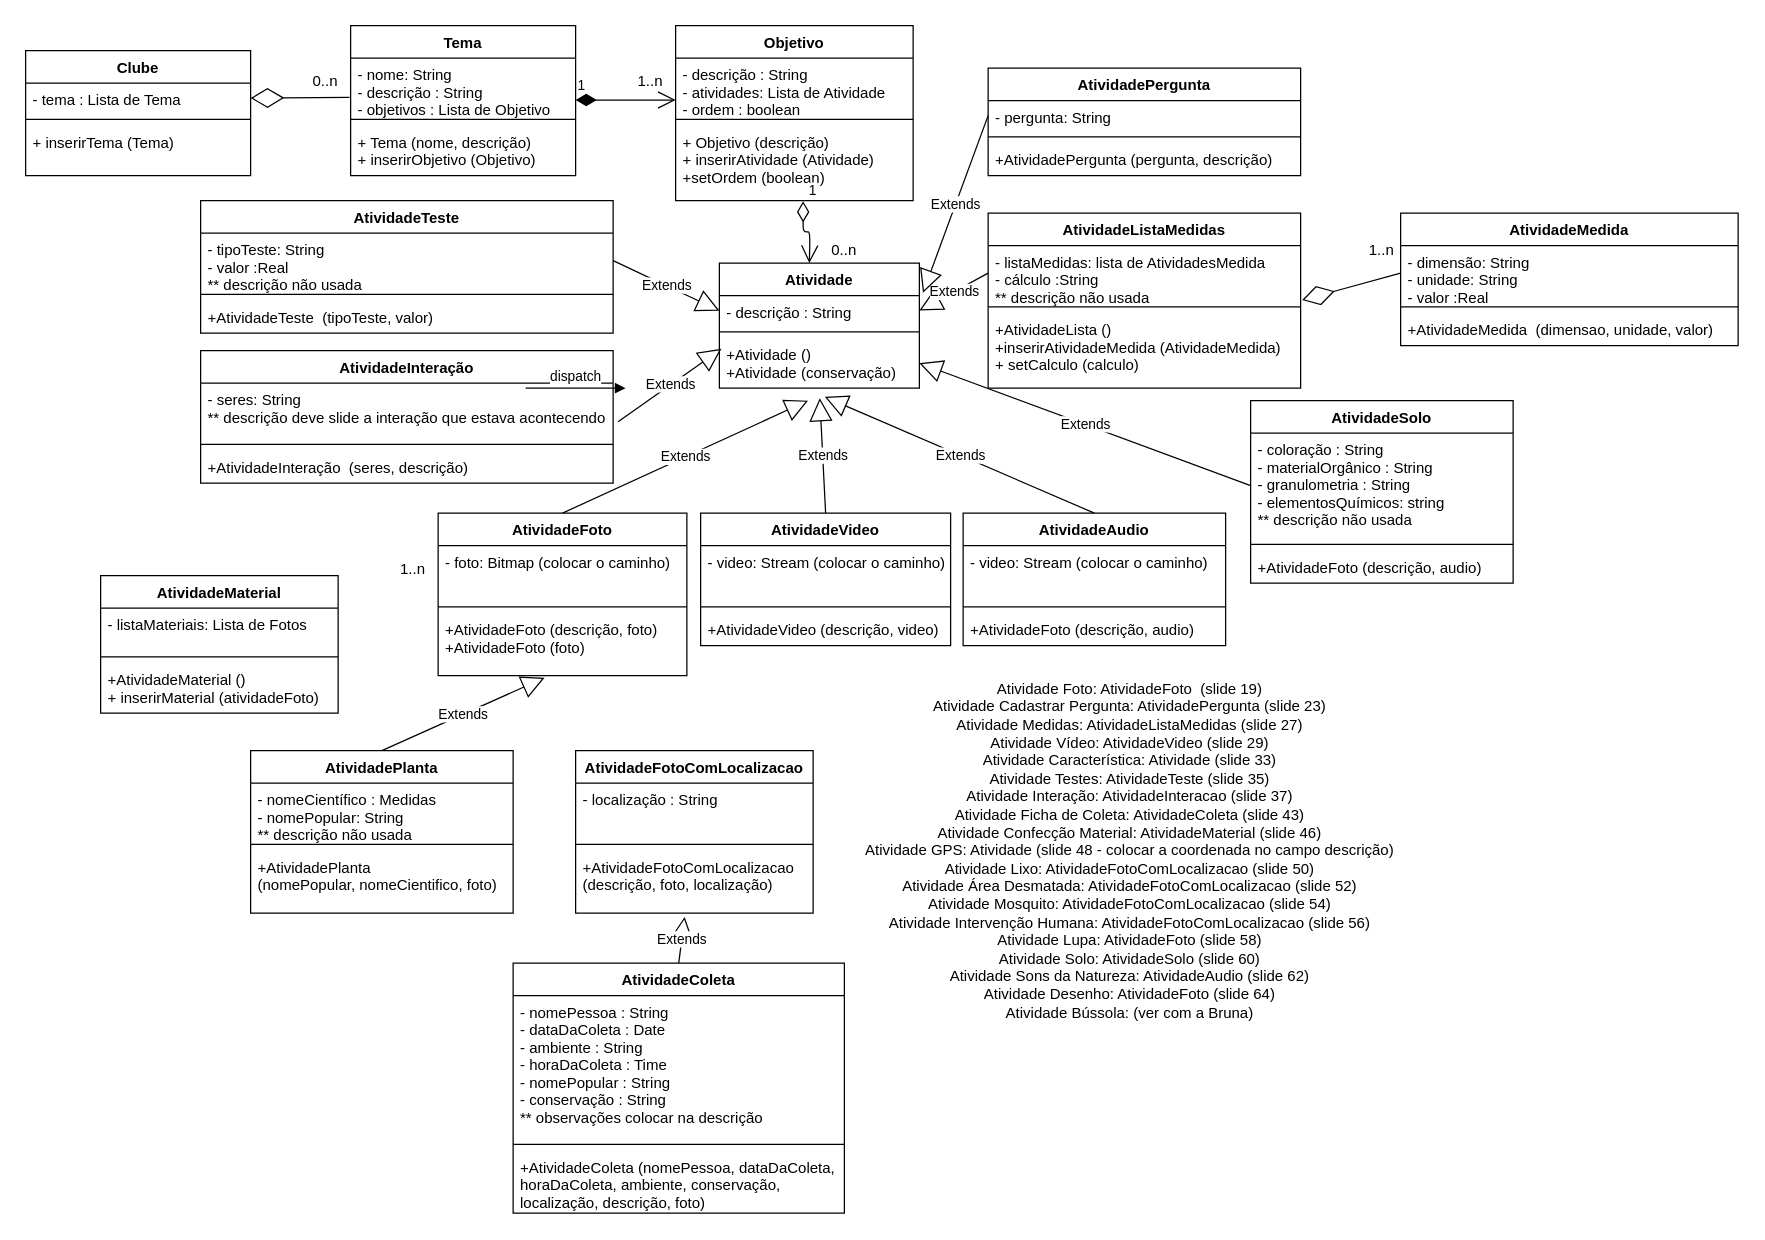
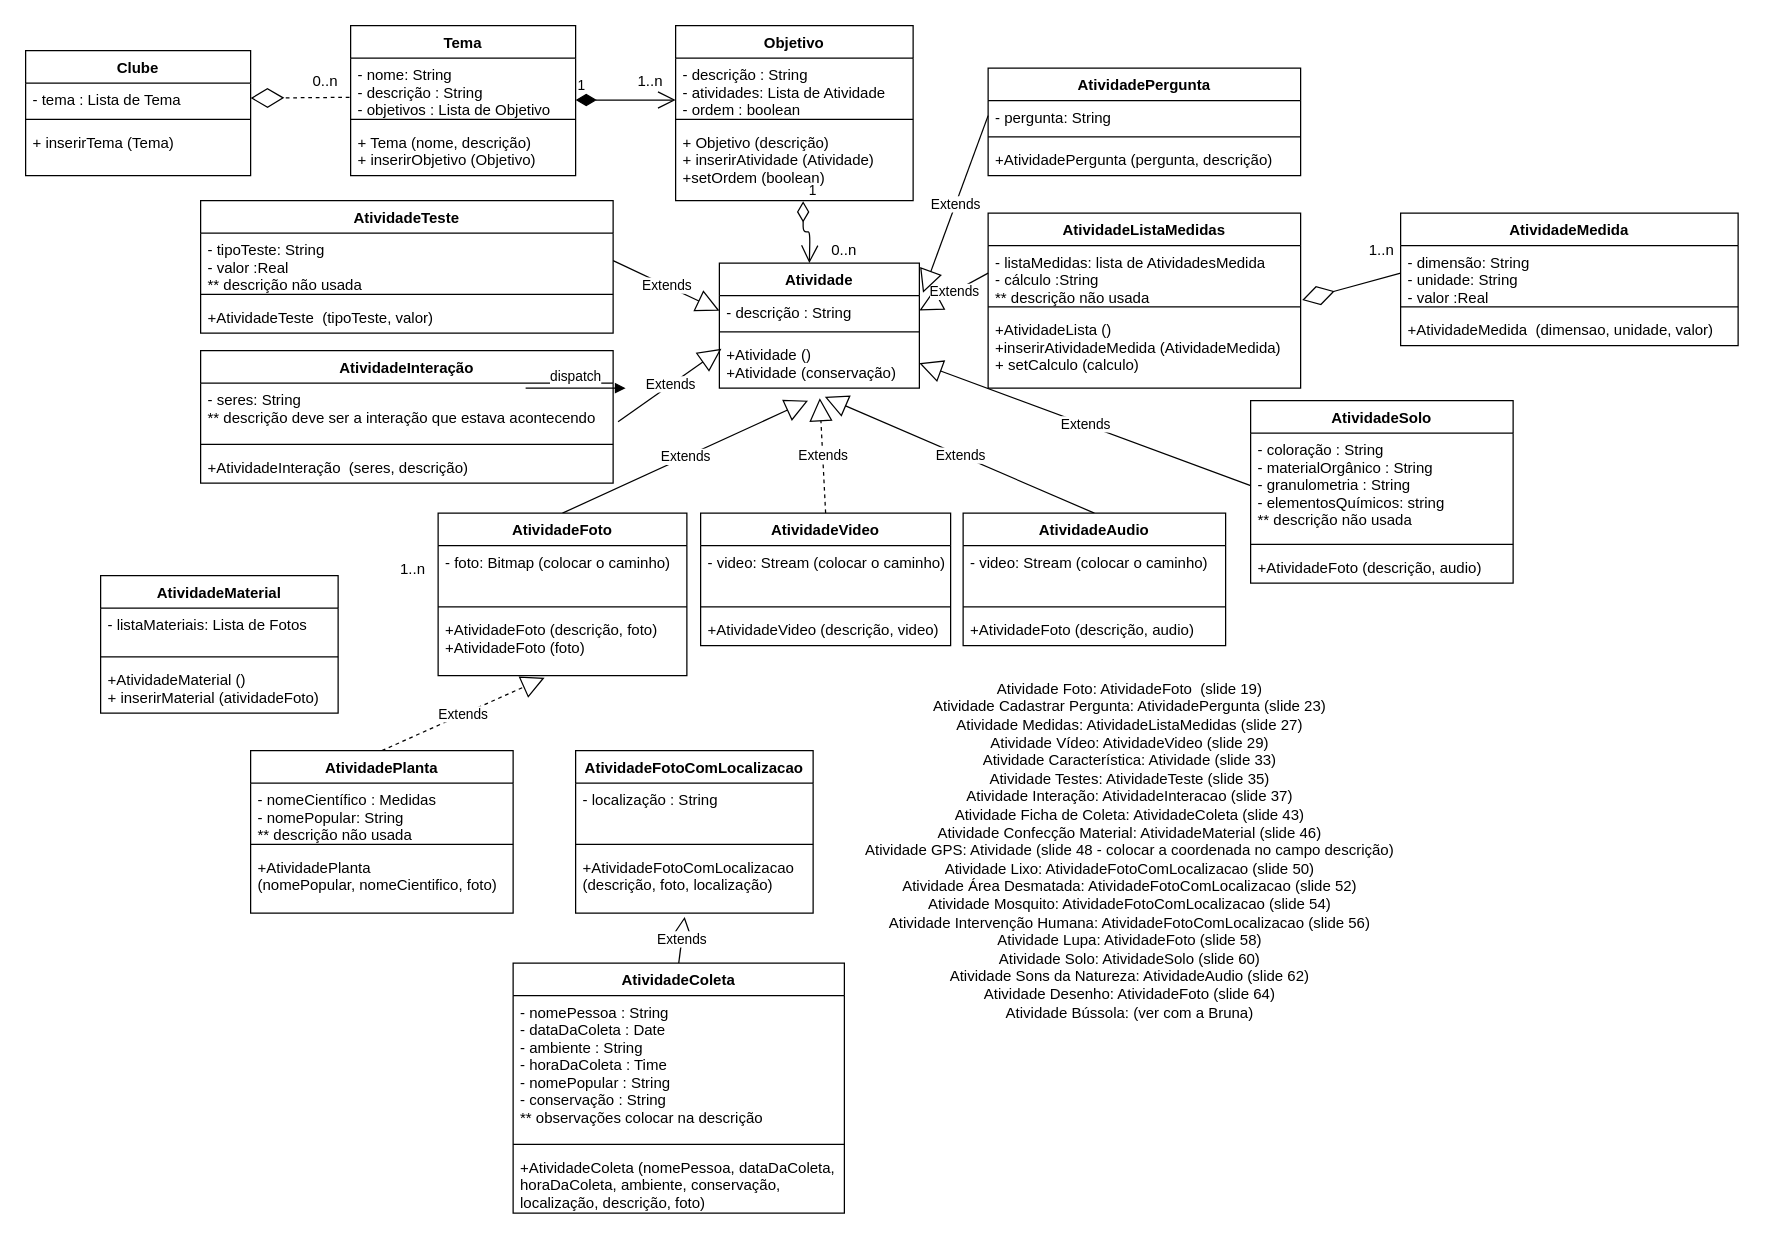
(315, 98) -> (315, 98)
(263, 400) -> (263, 400)
(824, 488) -> (824, 488)
(414, 736) -> (414, 736)
